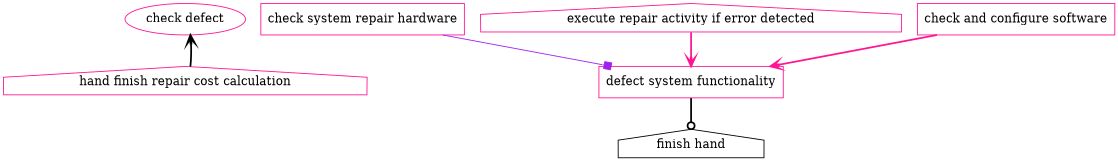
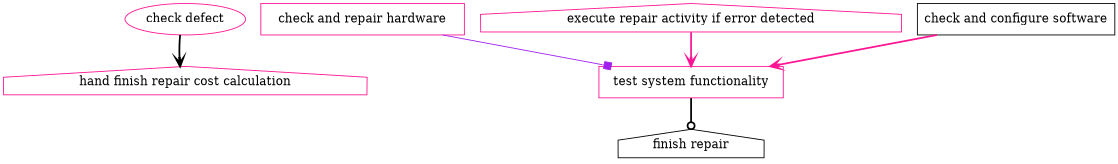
(363, 19) -> (363, 19)
(1016, 19) -> (1016, 19)
(191, 55) -> (179, 46)
(691, 82) -> (691, 82)
(691, 145) -> (691, 145)
